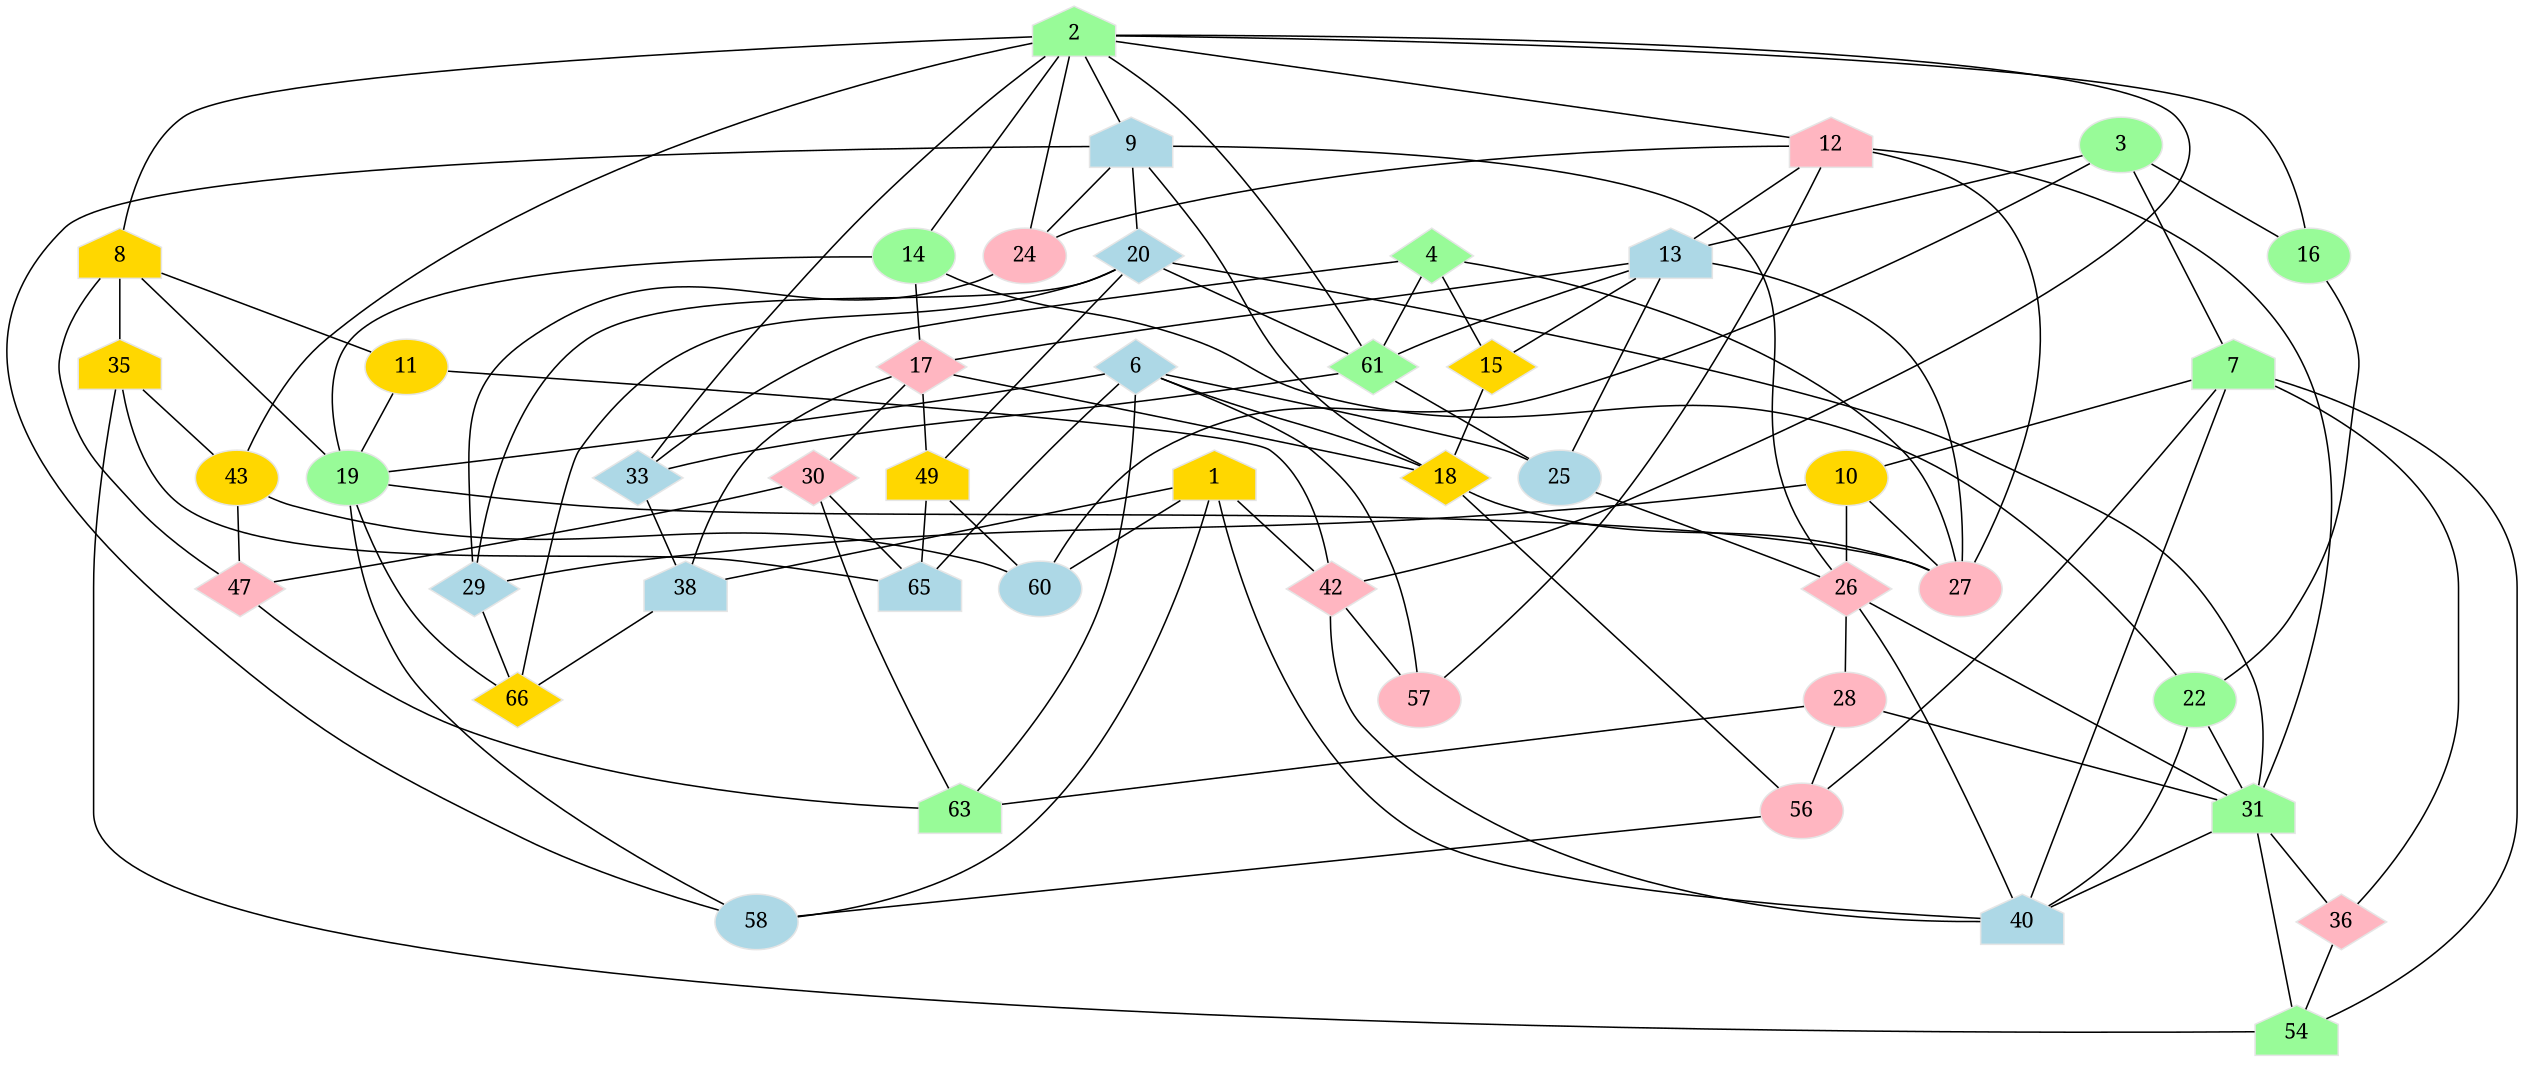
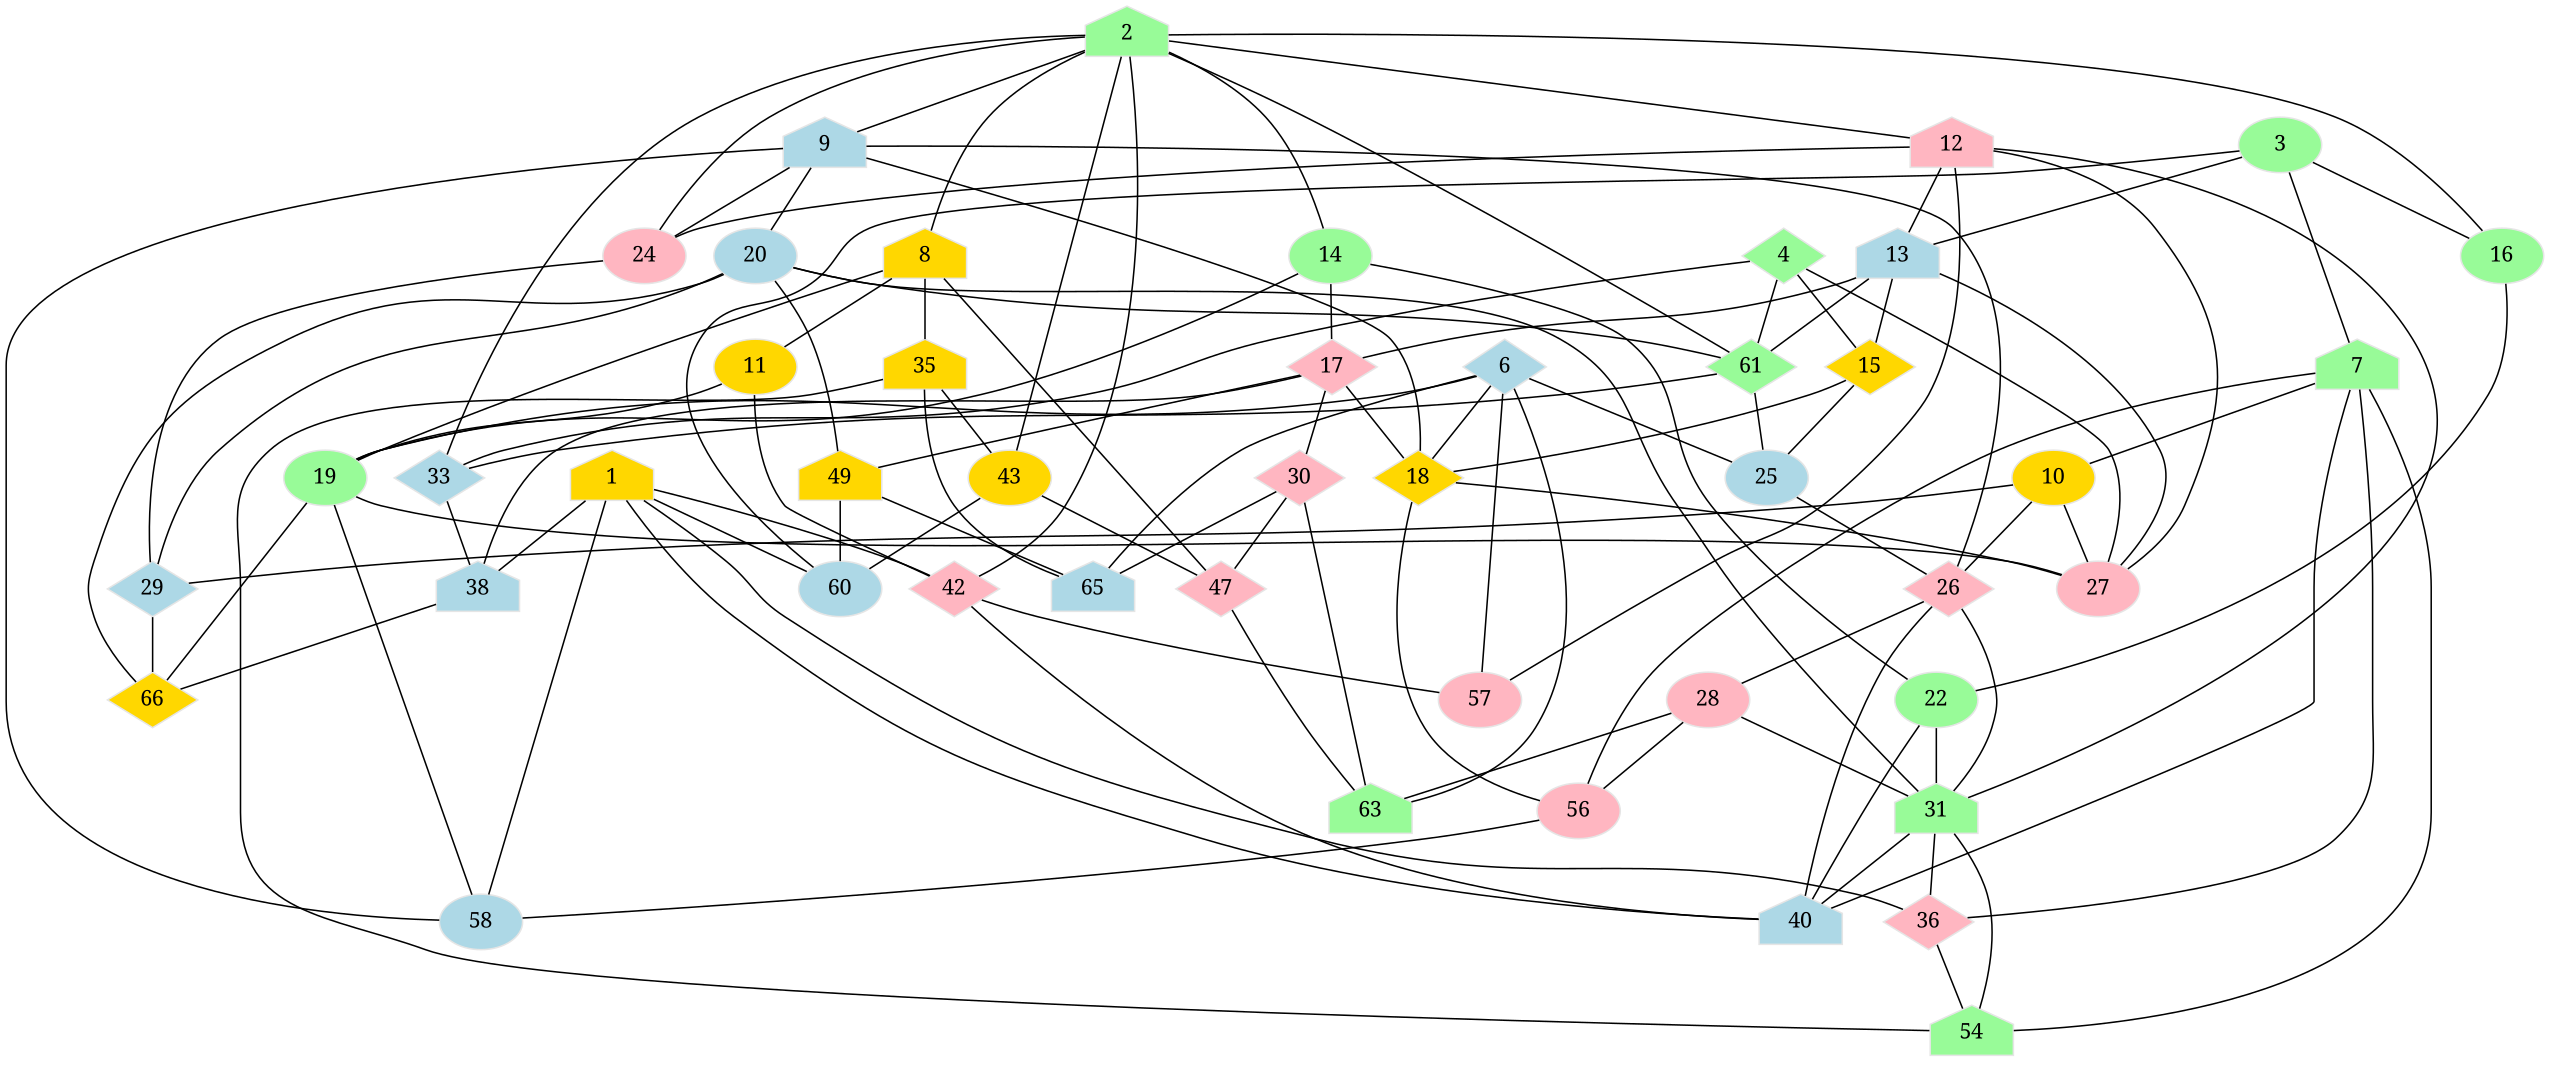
(1139, 256) -> (755, 256)
(1619, 360) -> (1821, 420)
none -> (1234, 818)
